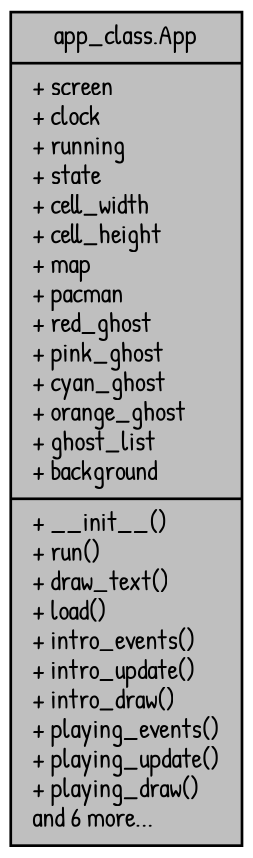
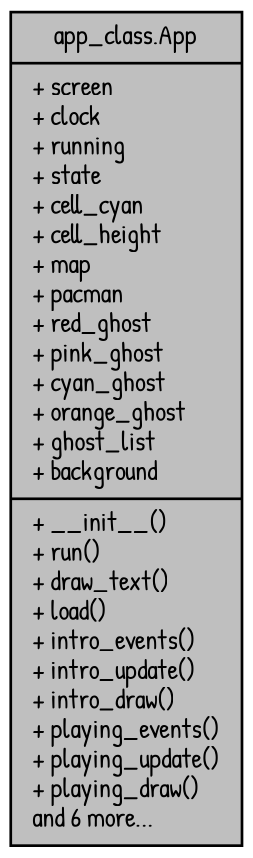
(91, 206) -> (89, 206)
